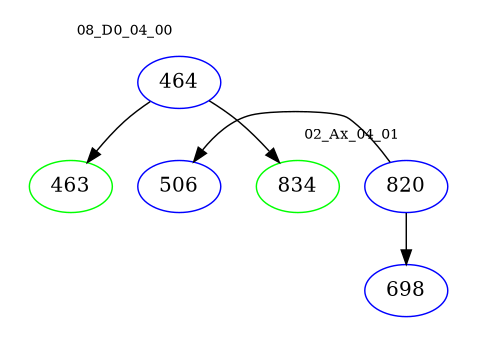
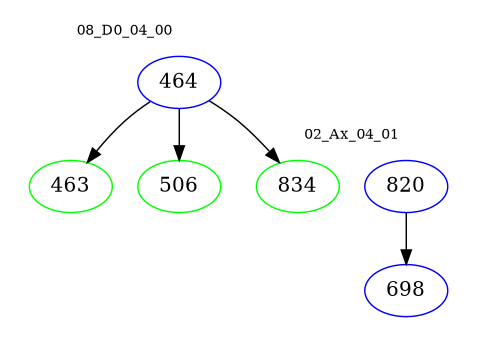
(300, 112) -> (179, 127)
(179, 187) -> (179, 187)
